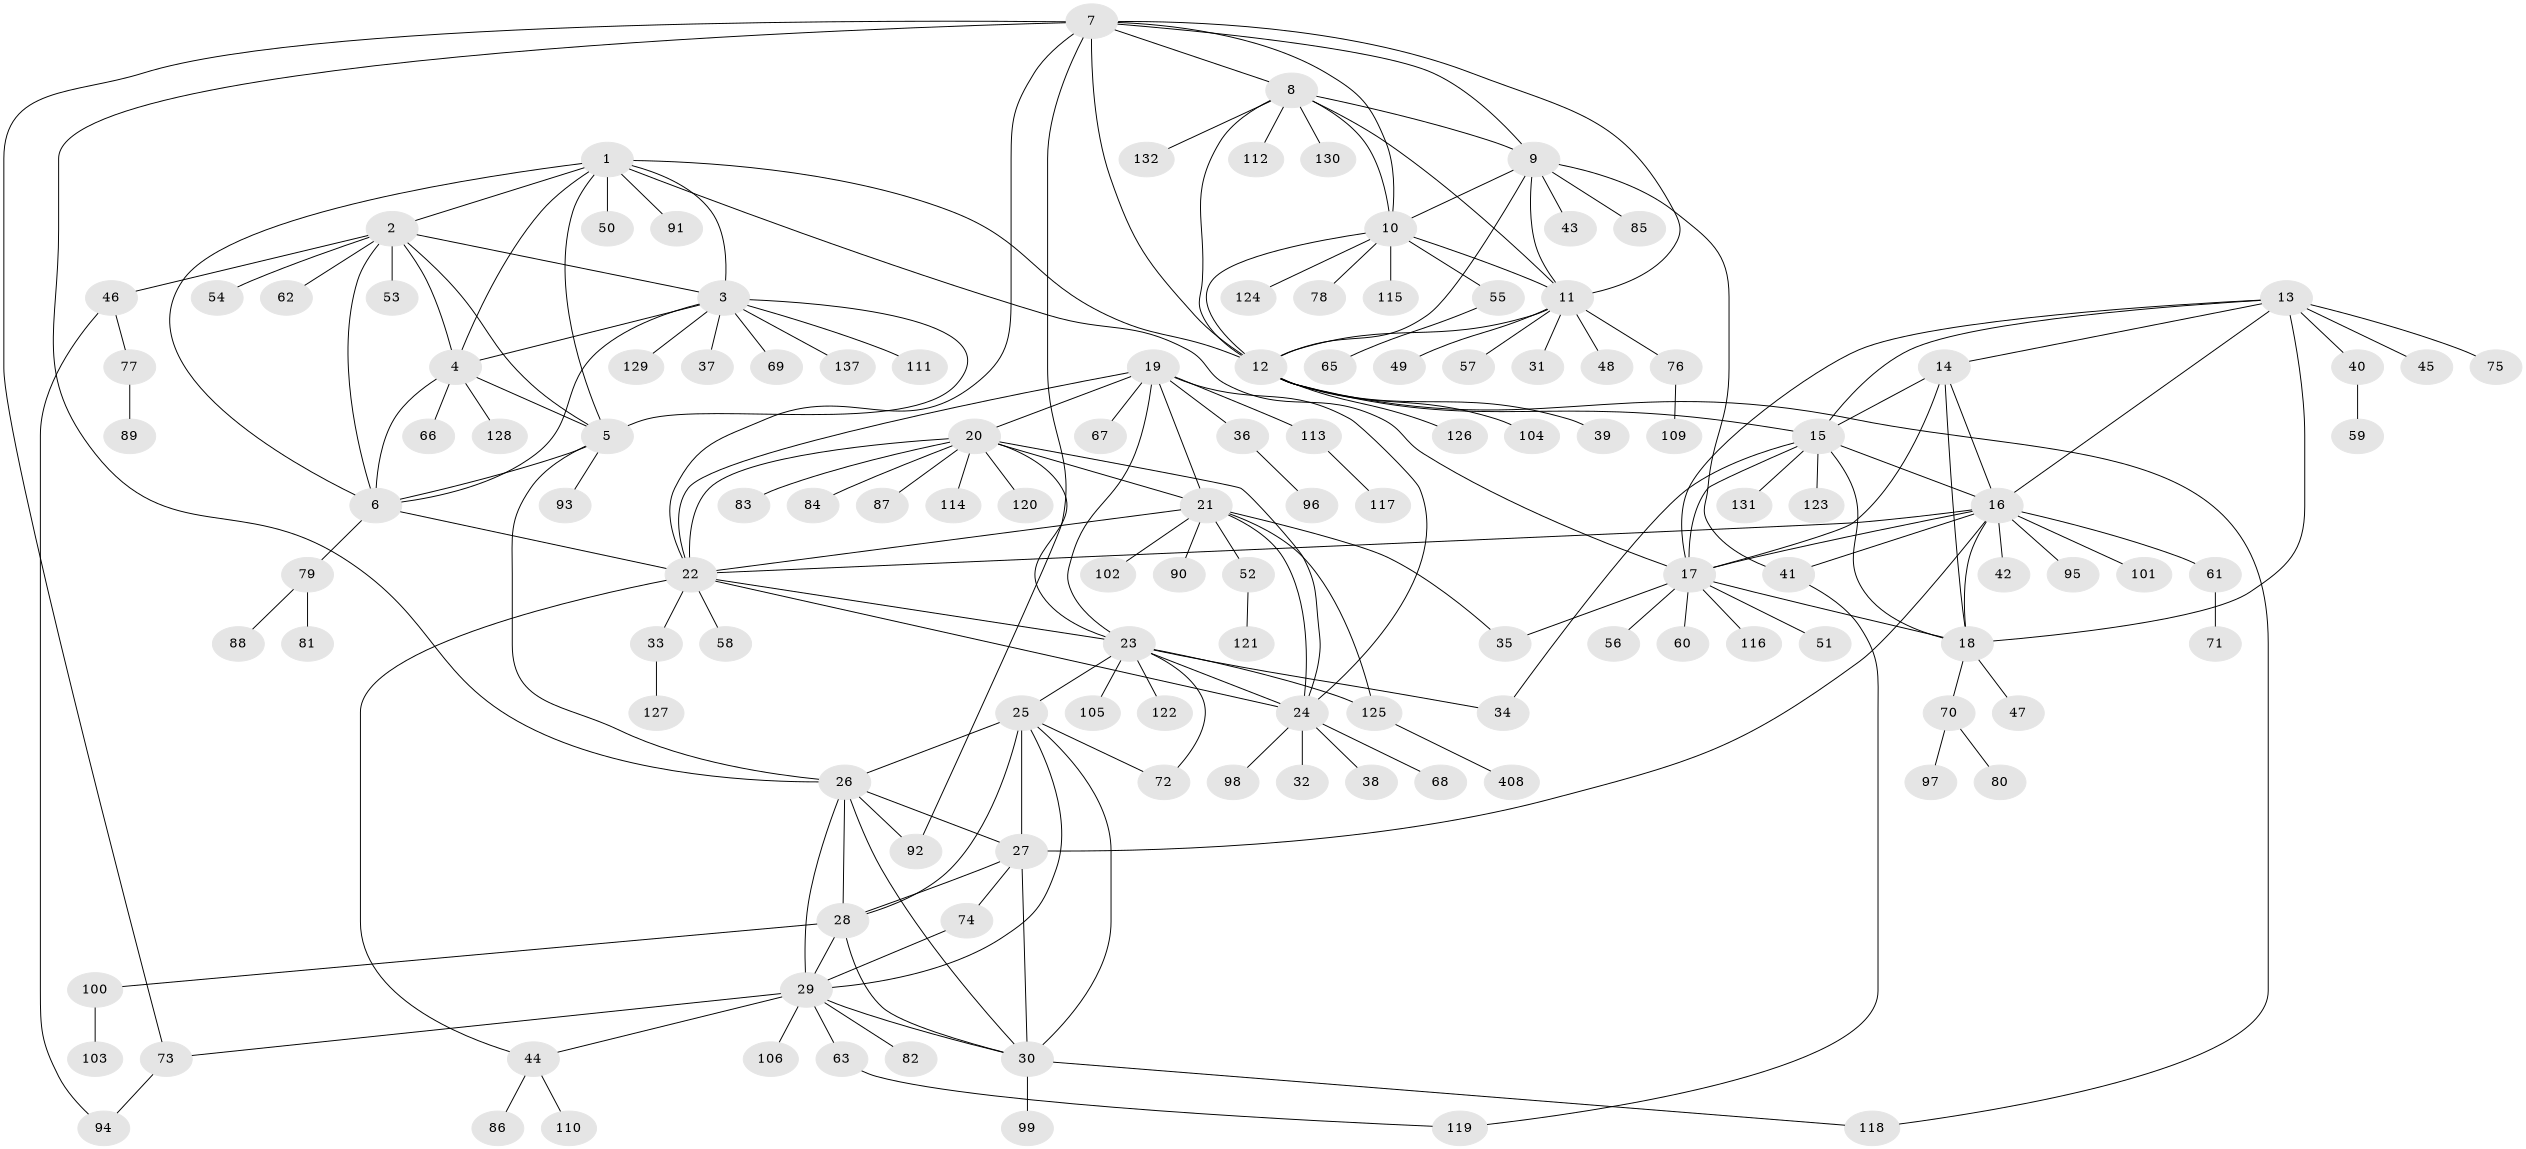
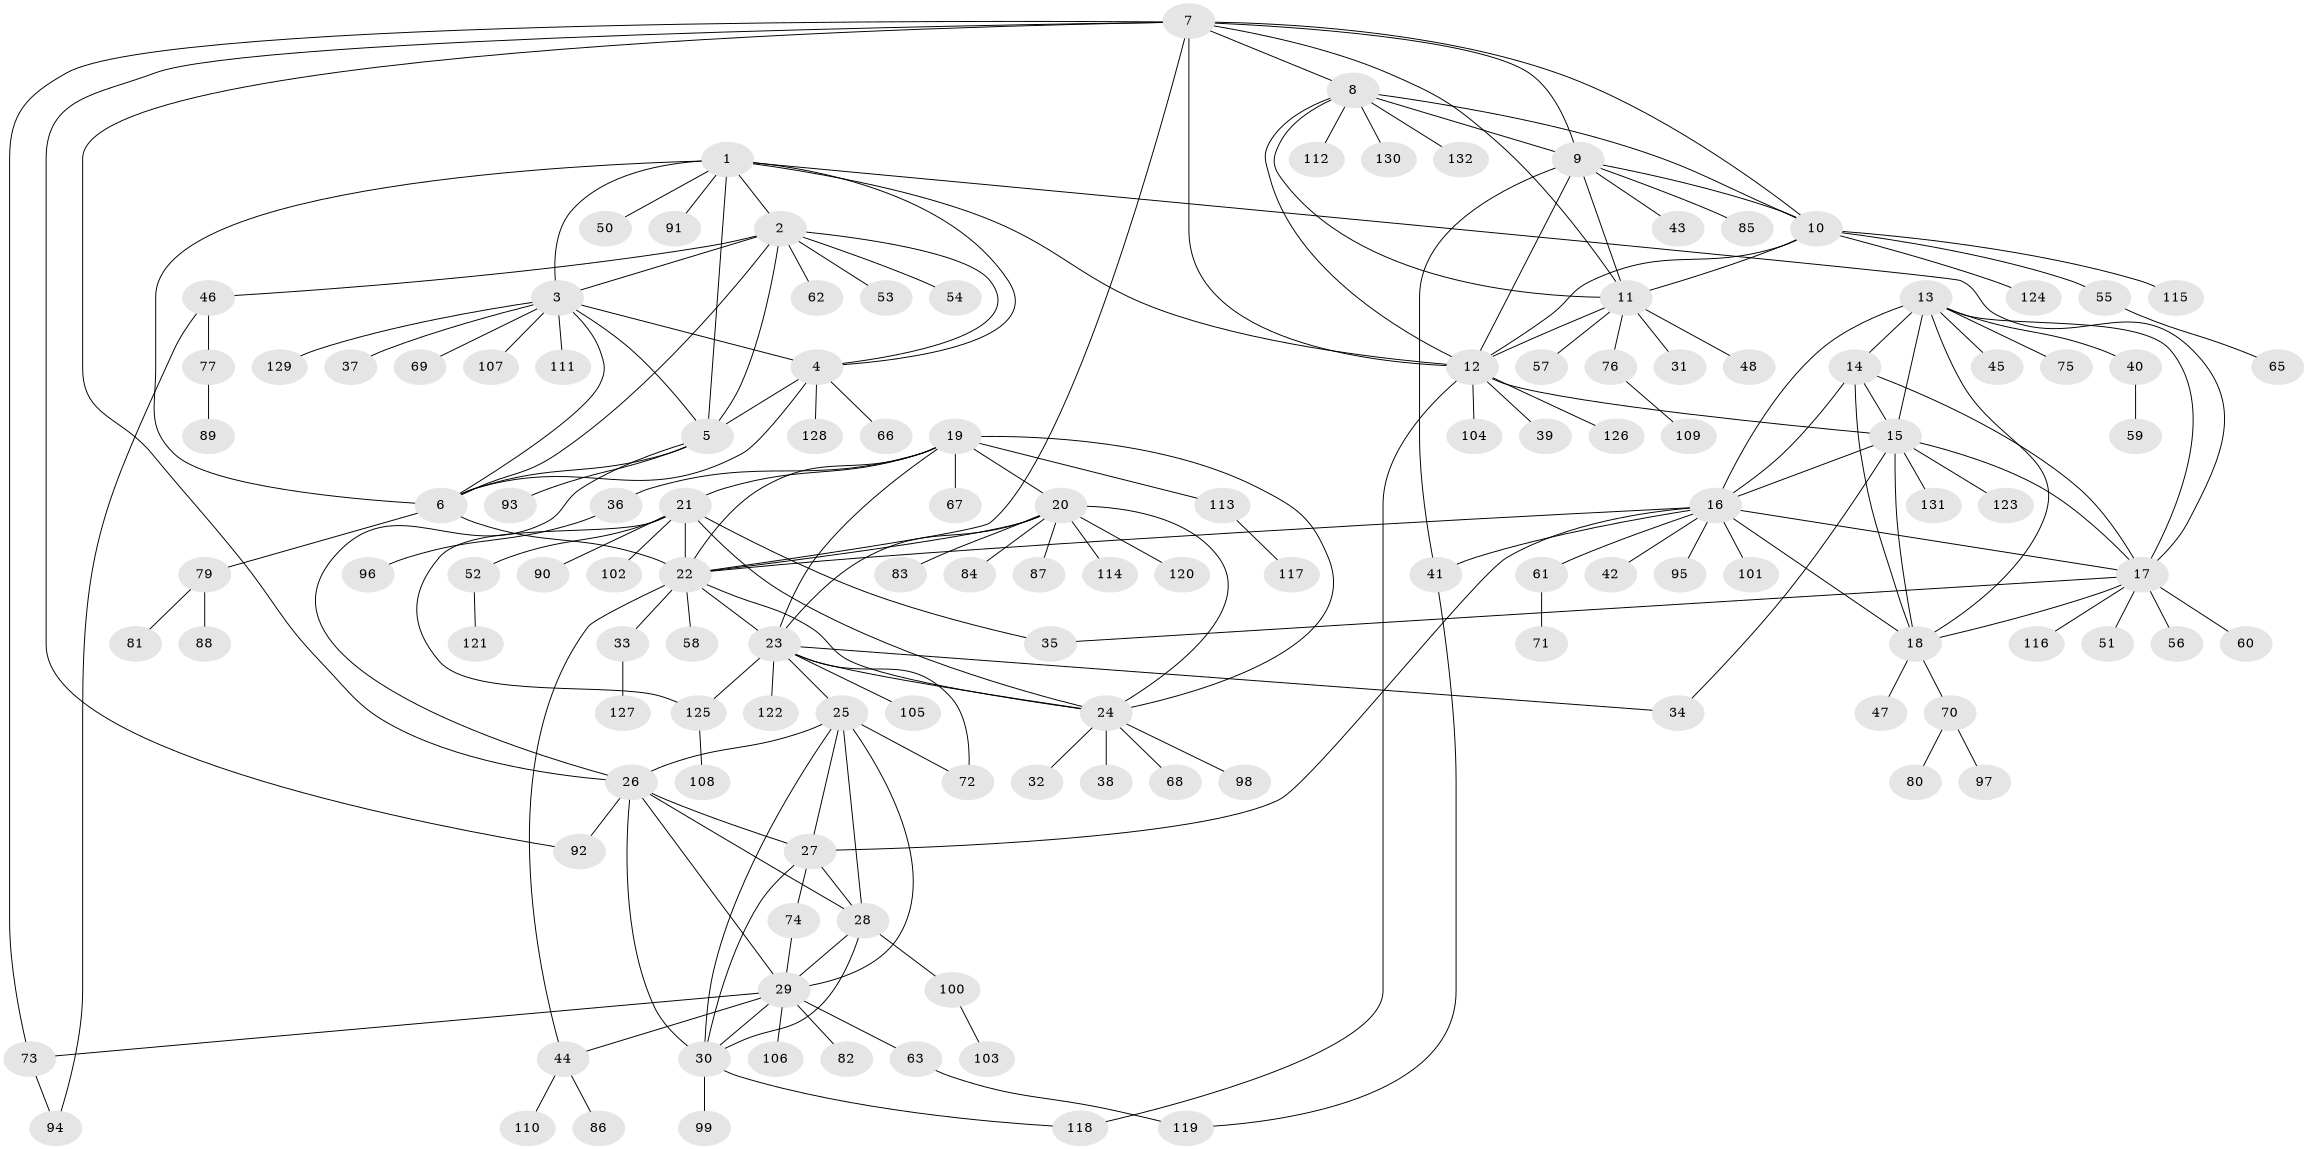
(1320, 298) -> none
(848, 367) -> (491, 367)
(1399, 367) -> none
(1090, 471) -> none
(1512, 782) -> (703, 782)
